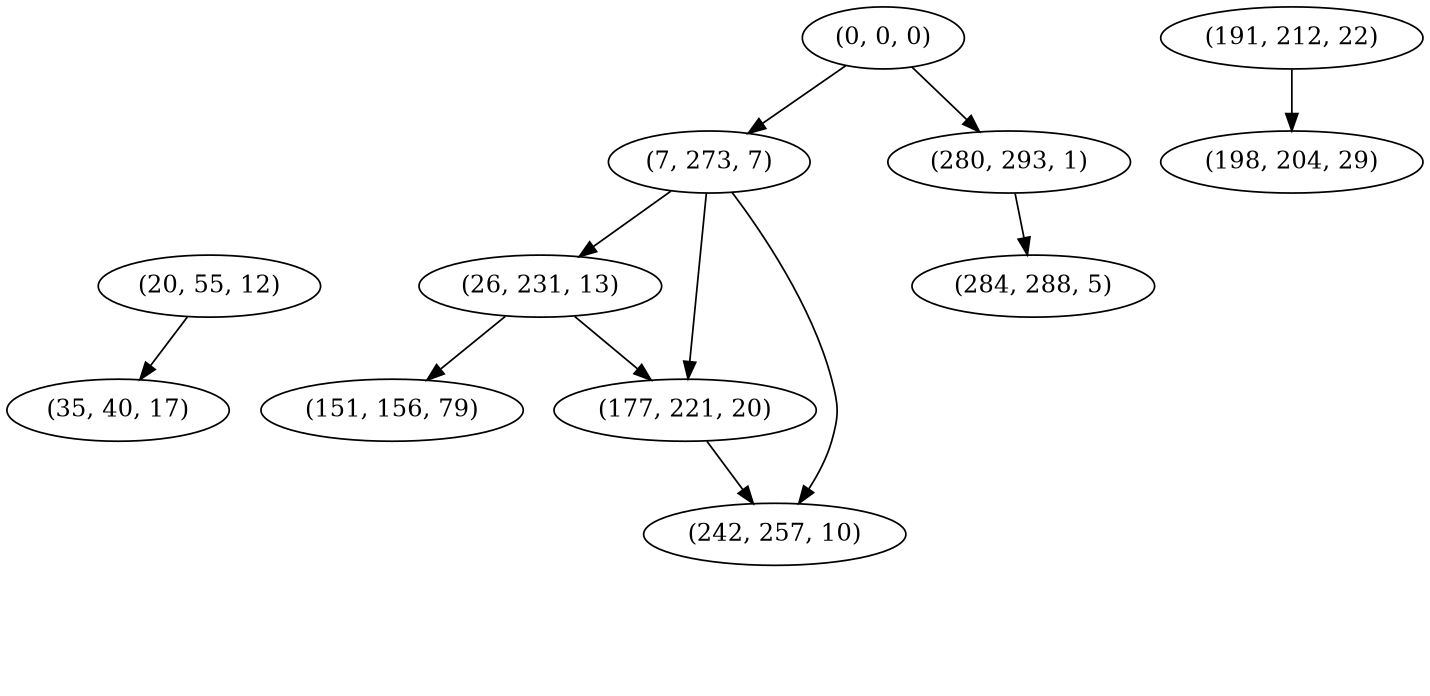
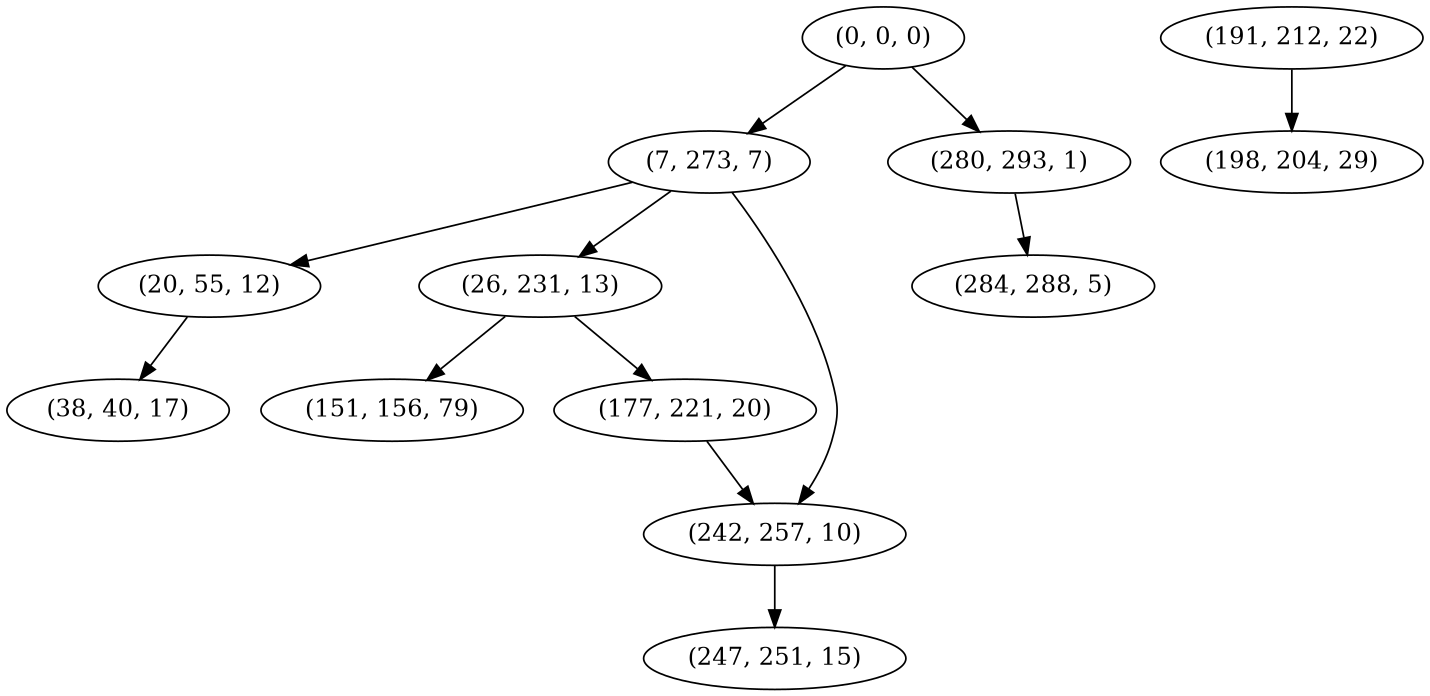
(698, 277) -> (470, 221)
(118, 410) -> (118, 410)
none -> (775, 658)
